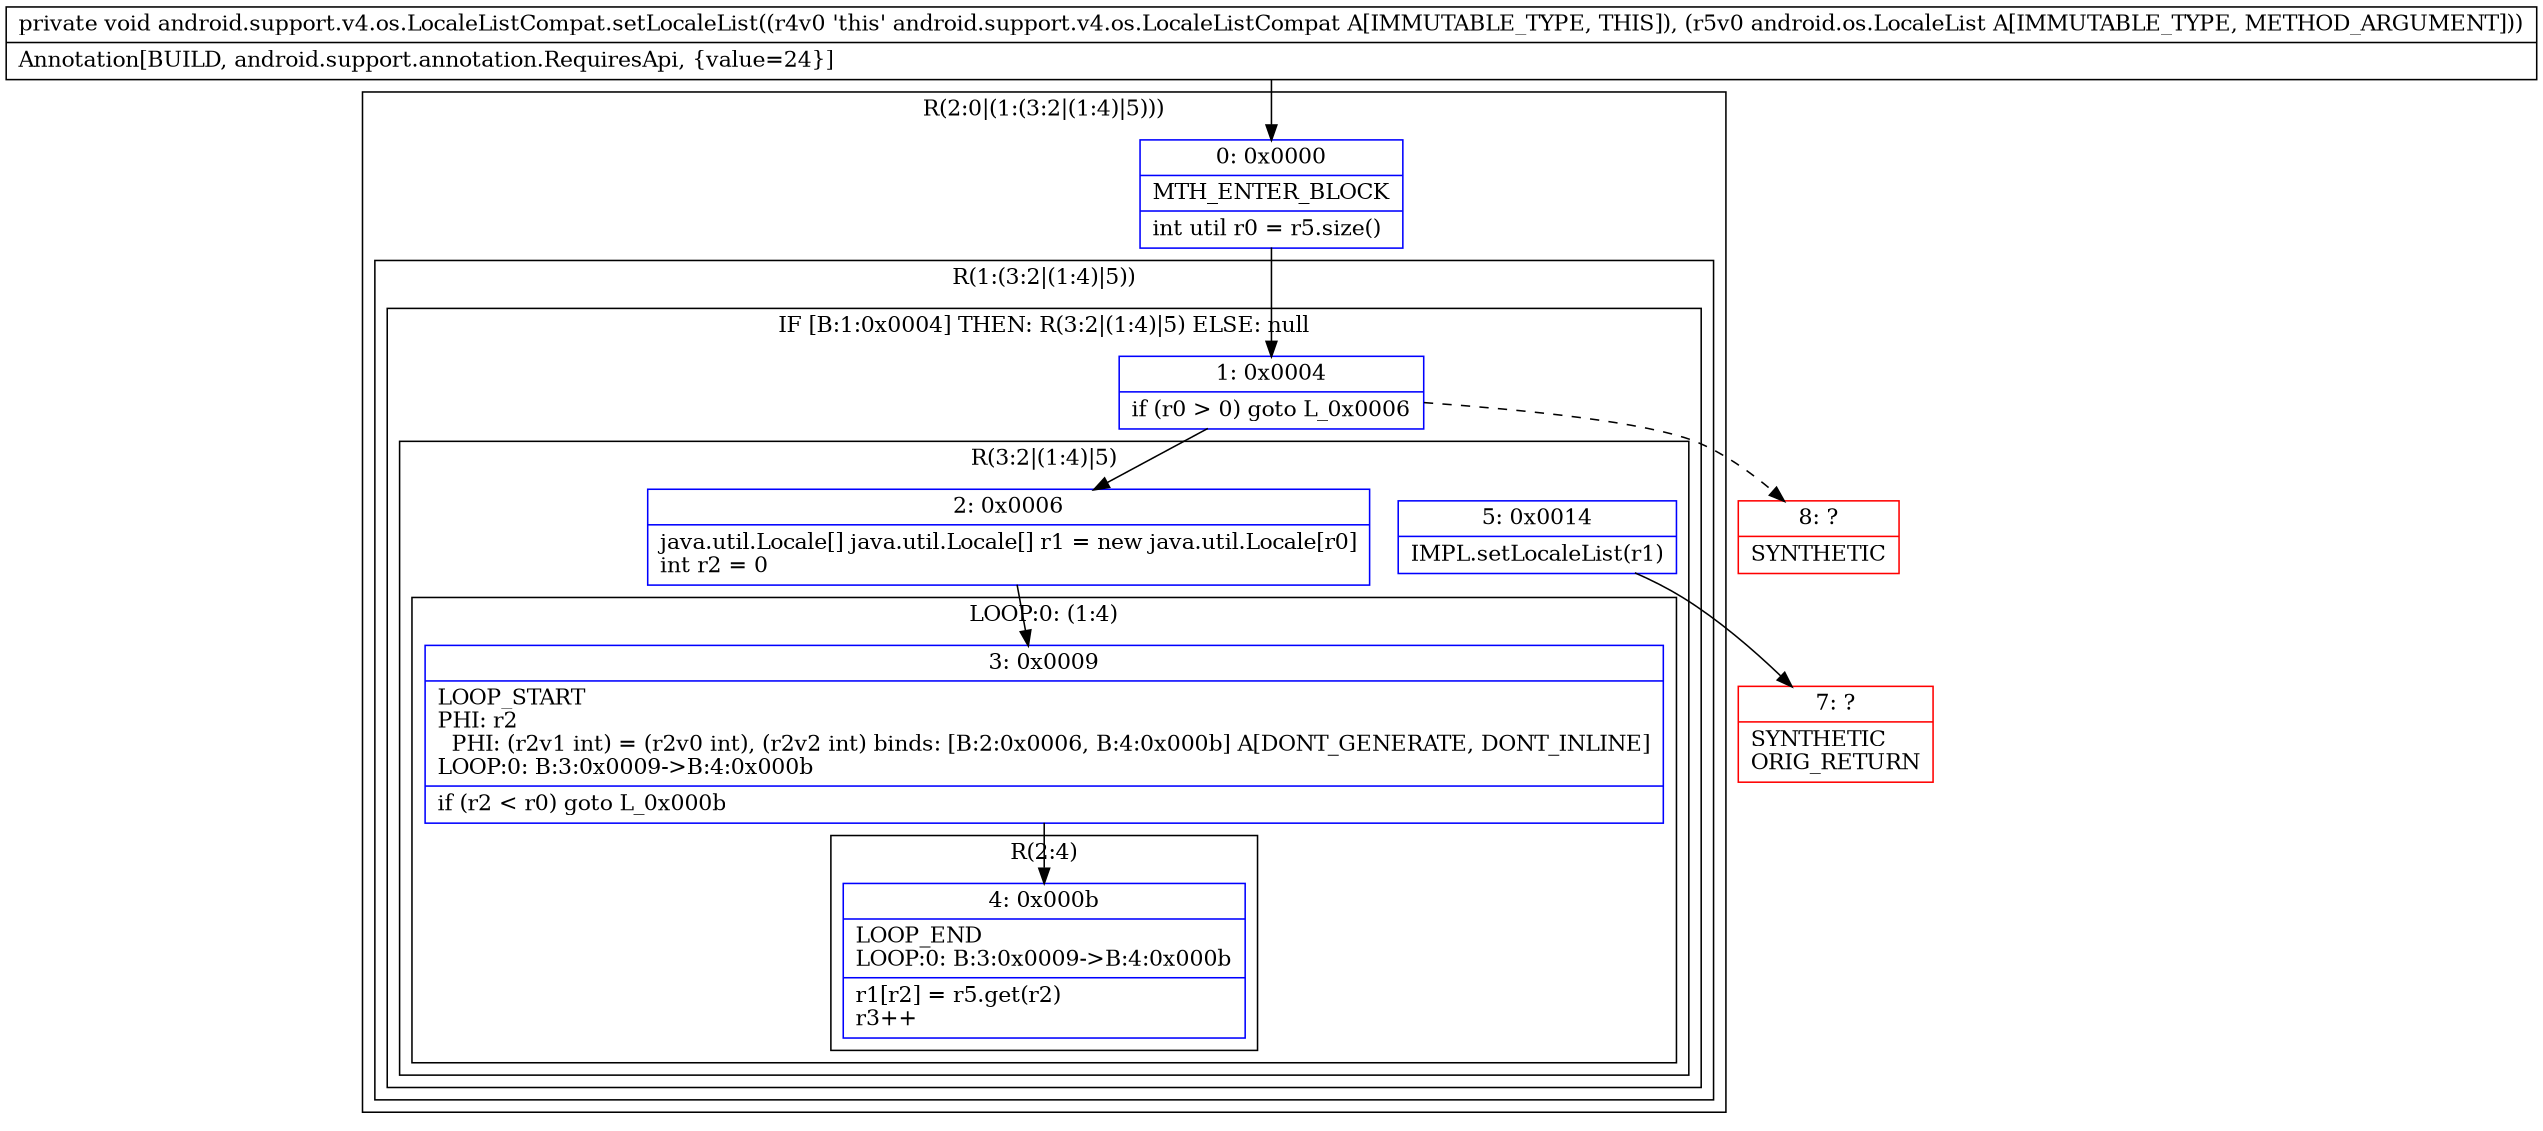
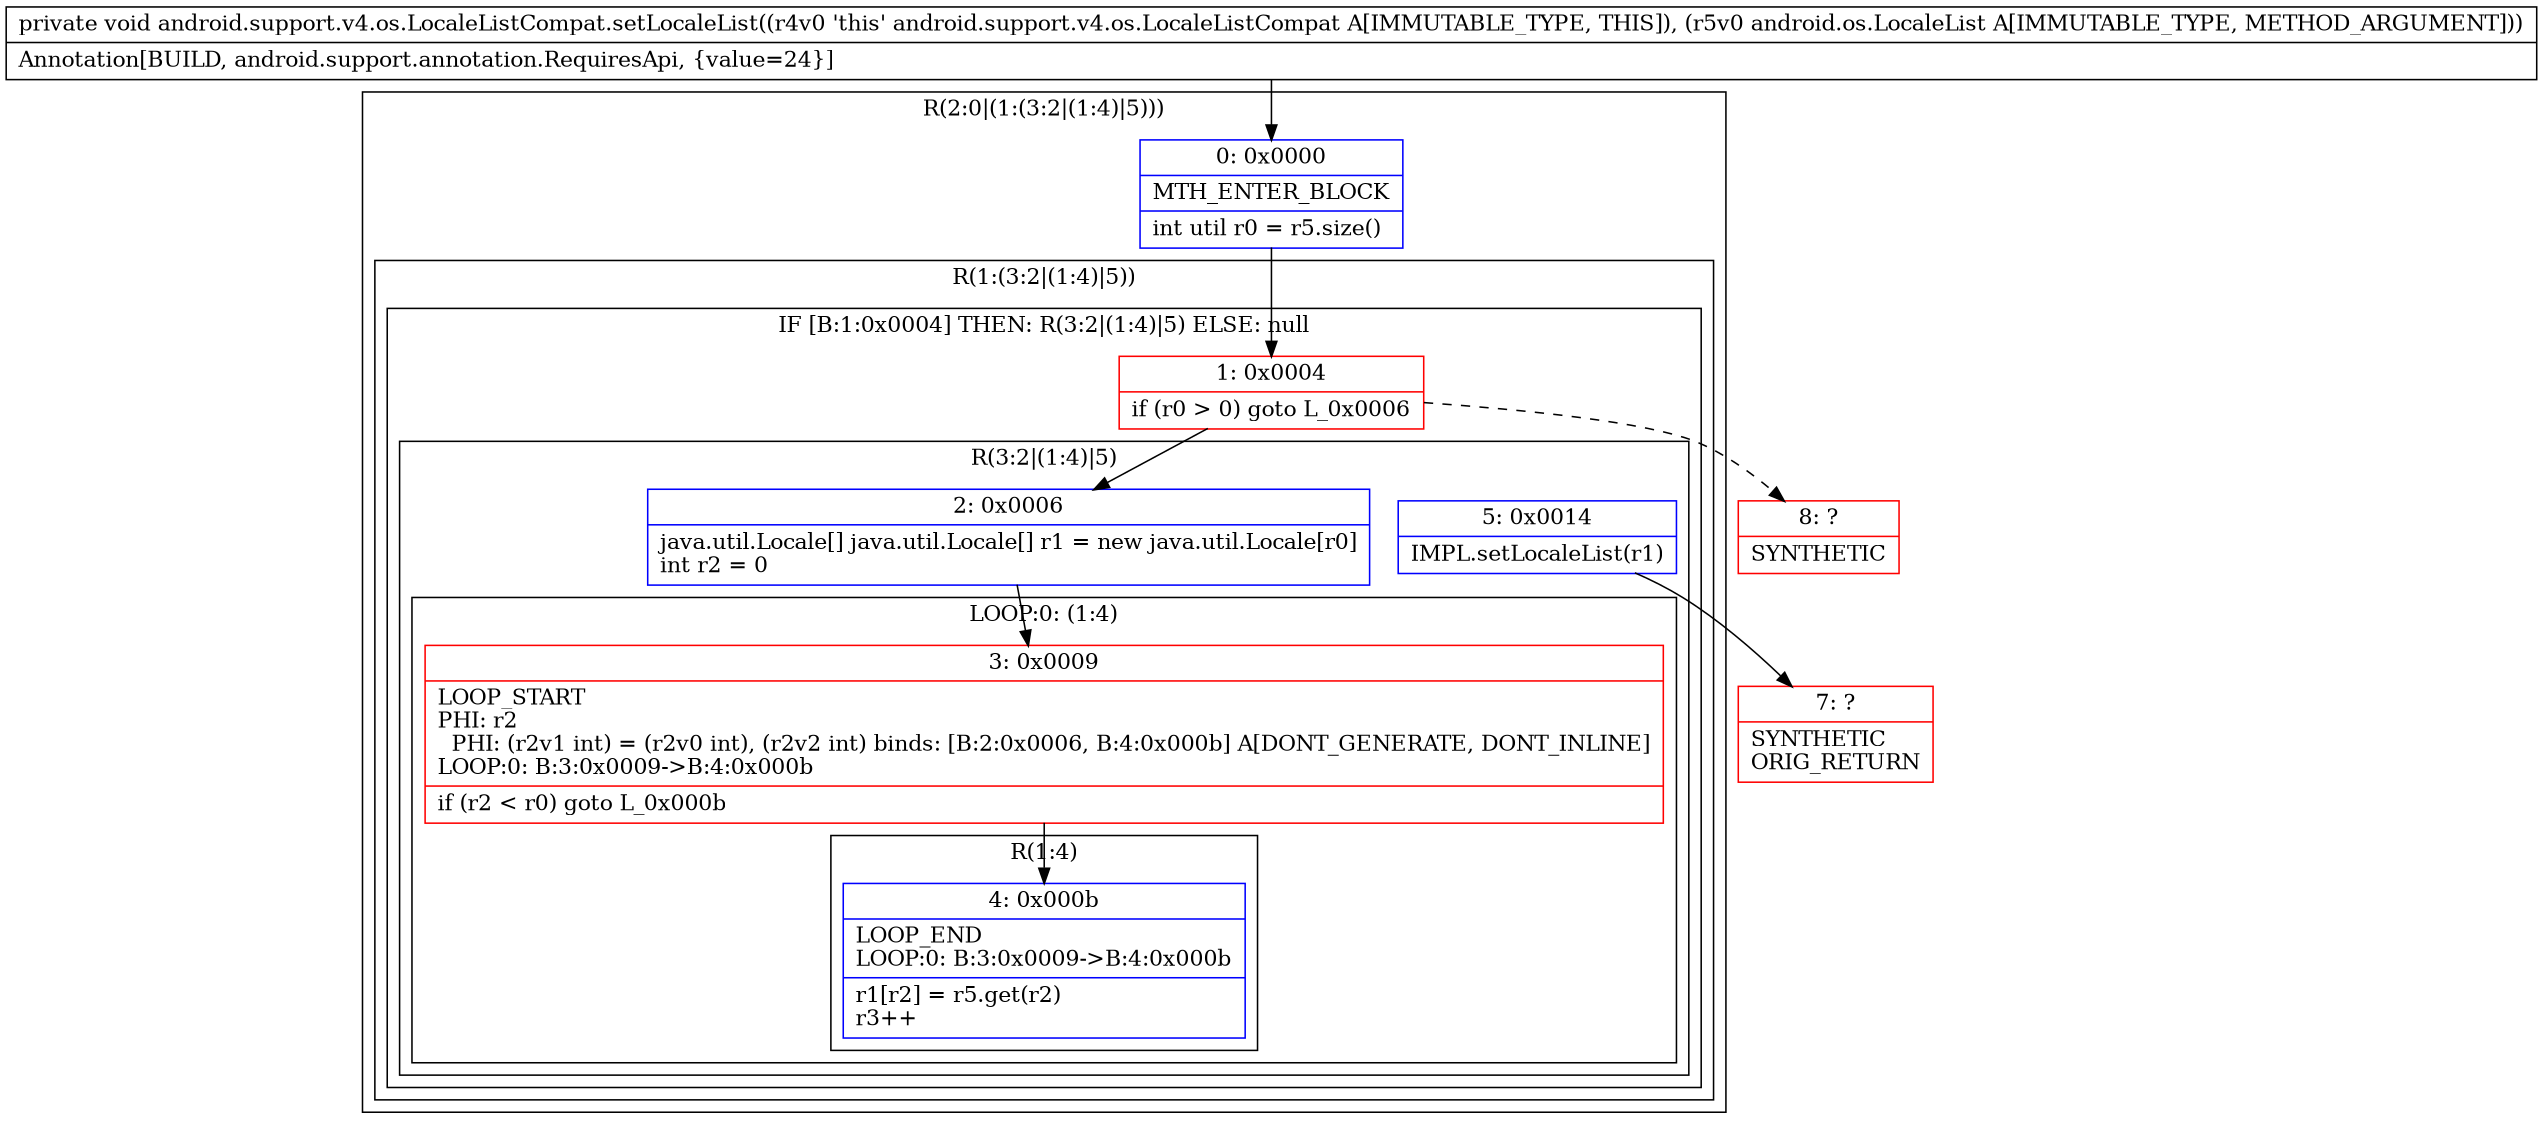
(1271, 393) -> (1271, 393)
(1044, 734) -> (1044, 734)
(1044, 853) -> (1044, 853)
